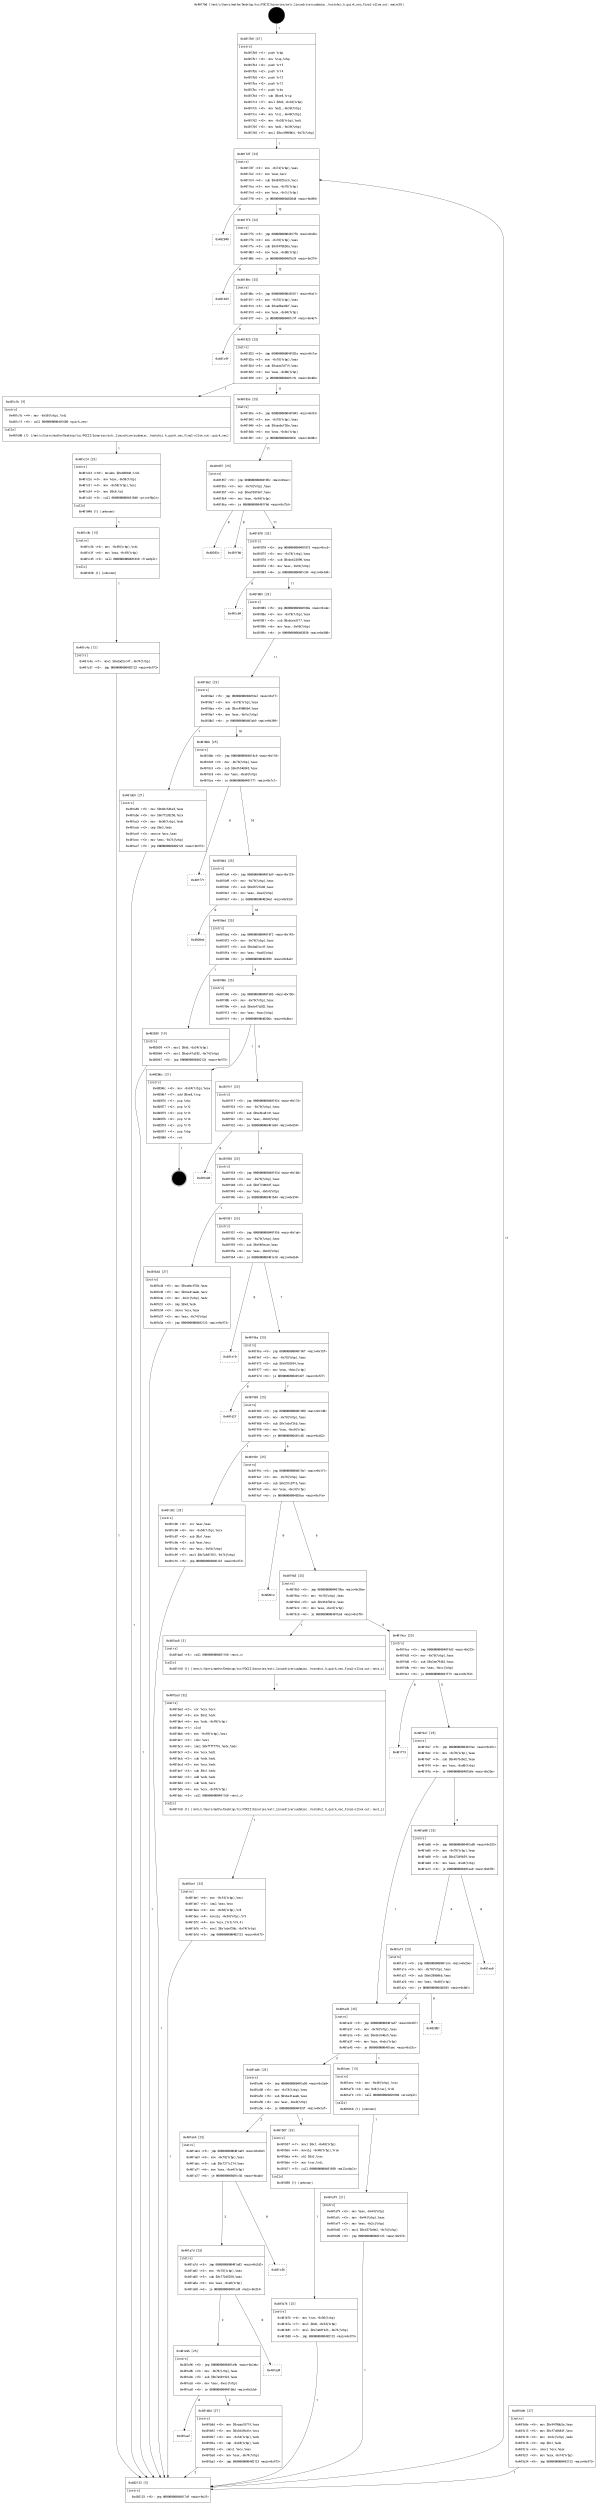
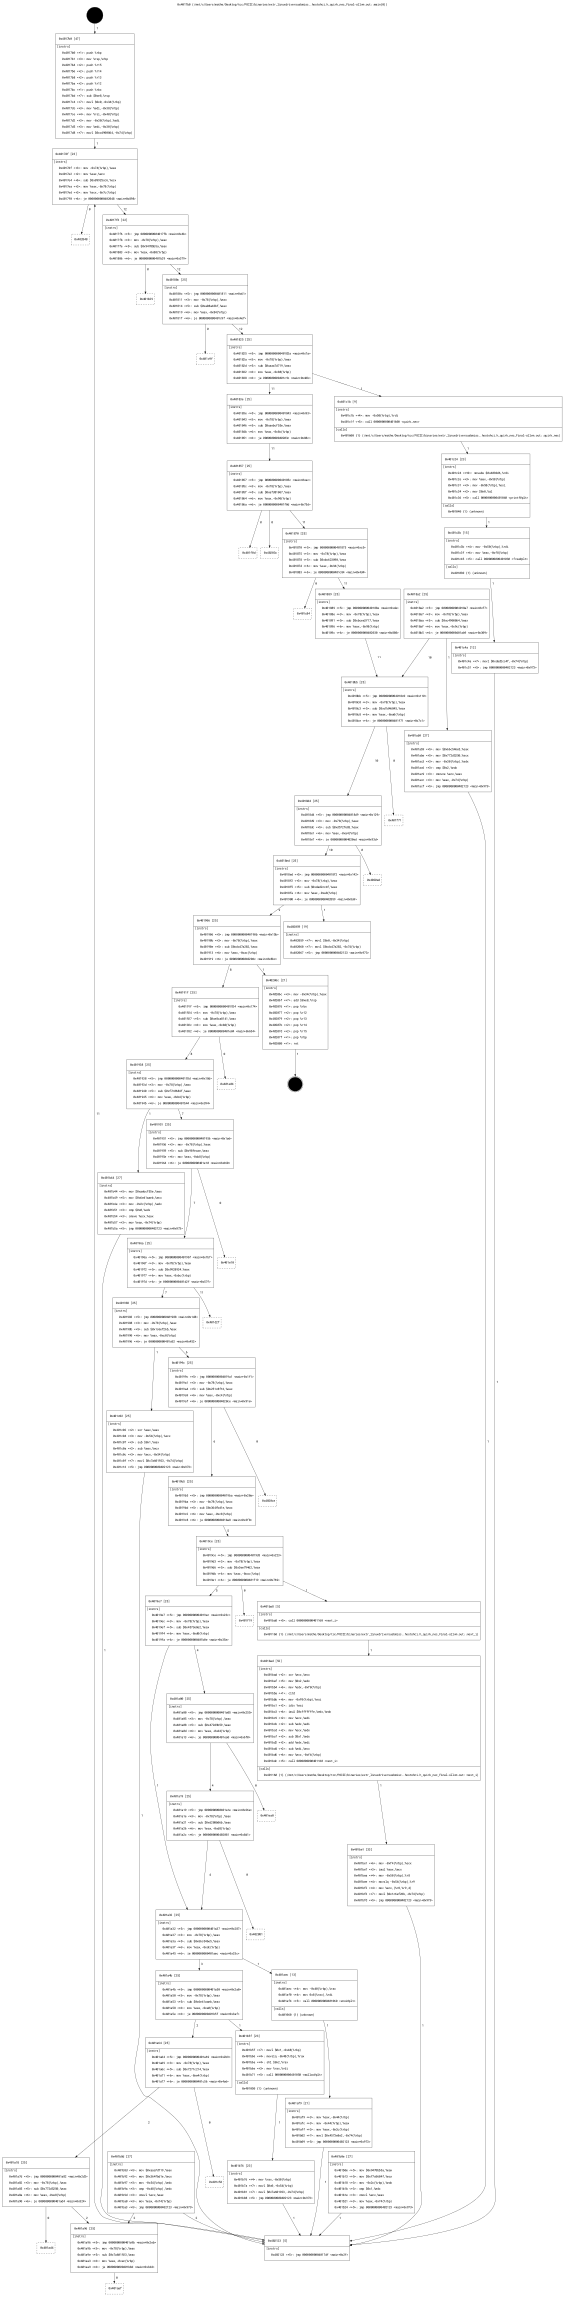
(263, 657) -> (371, 657)
(247, 1387) -> (201, 1293)
(297, 1627) -> (304, 1591)
(141, 1771) -> none
(226, 2399) -> (132, 2217)
